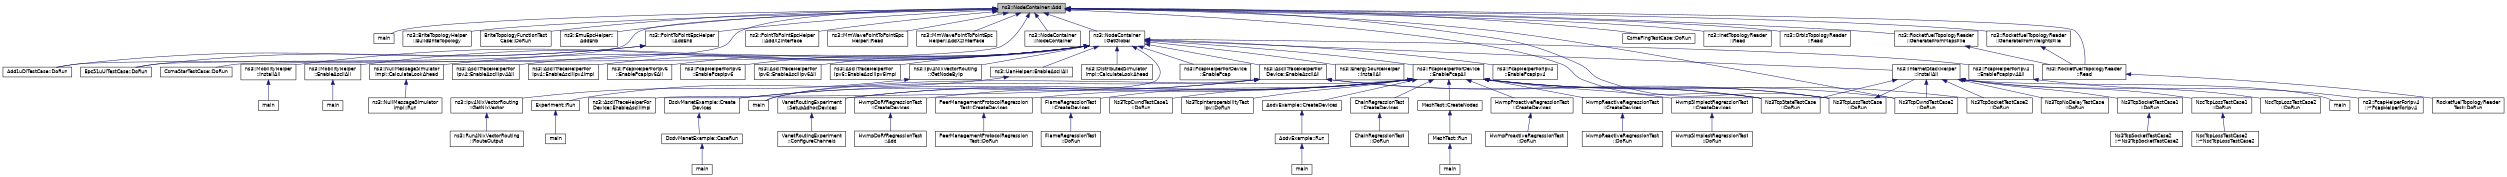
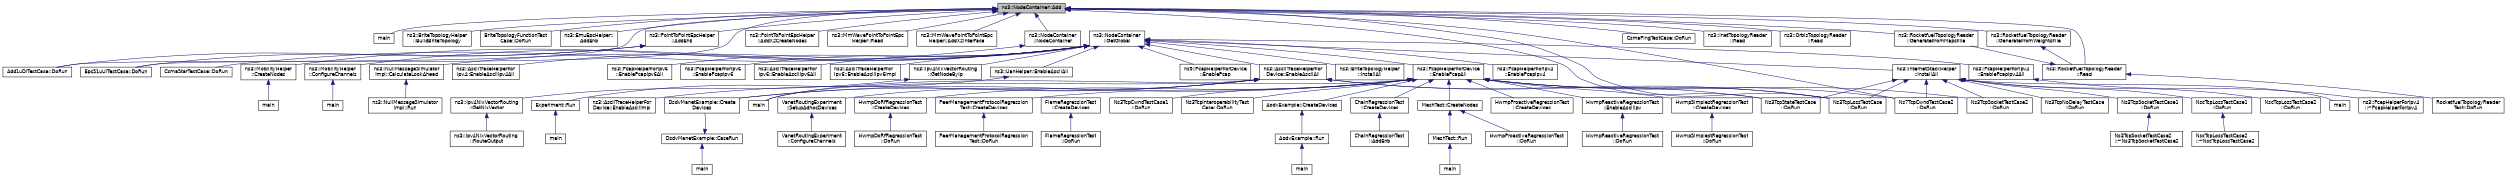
(1073, 23) -> none
(782, 39) -> (782, 39)
(2010, 56) -> (2011, 55)
(628, 61) -> (658, 58)
(268, 72) -> (268, 72)
(333, 72) -> (333, 72)
(563, 72) -> none
(1117, 72) -> none
(1215, 72) -> (1215, 72)
(1370, 72) -> (1370, 72)
(1127, 88) -> none
(1254, 88) -> none
(1625, 88) -> none
(1897, 88) -> (1891, 88)
(928, 95) -> (955, 89)
(1217, 105) -> (1217, 105)
(1622, 105) -> (1622, 105)
(1926, 105) -> (1926, 105)
(1529, 125) -> (1487, 122)
(699, 126) -> (705, 121)
(487, 139) -> (487, 139)
(890, 139) -> (890, 139)
(1380, 139) -> (1380, 139)
